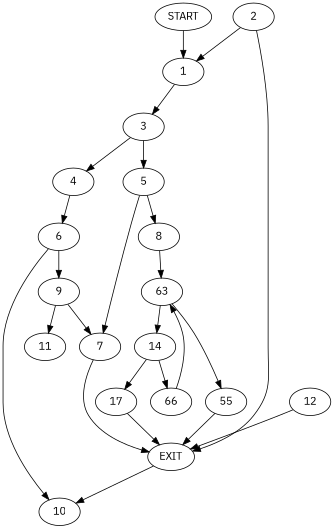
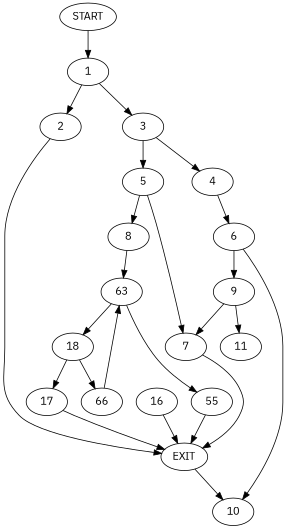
(222, 42) -> (76, 96)
(155, 347) -> (73, 347)
(310, 402) -> (157, 402)
